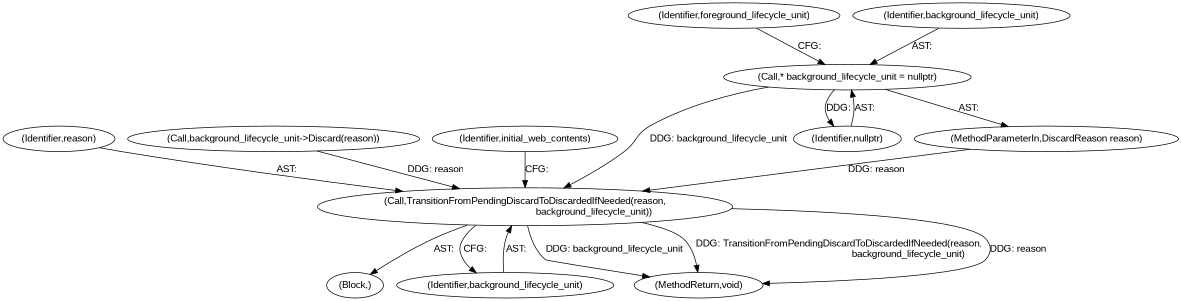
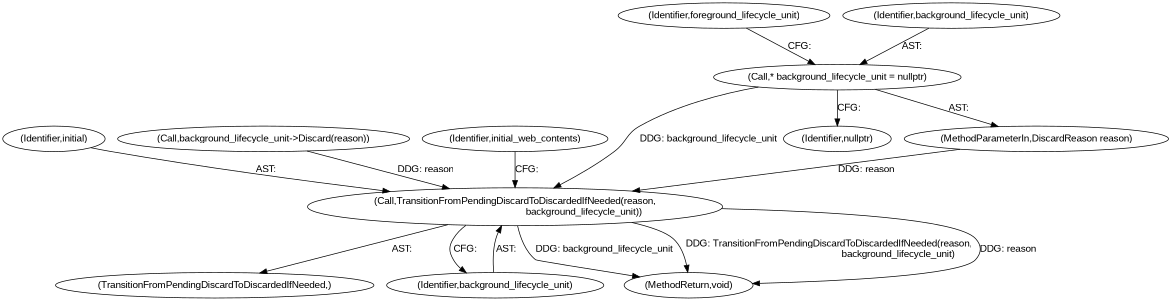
(840, 108) -> (850, 108)
(854, 112) -> none
(59, 139) -> (54, 139)
(355, 285) -> (215, 285)
